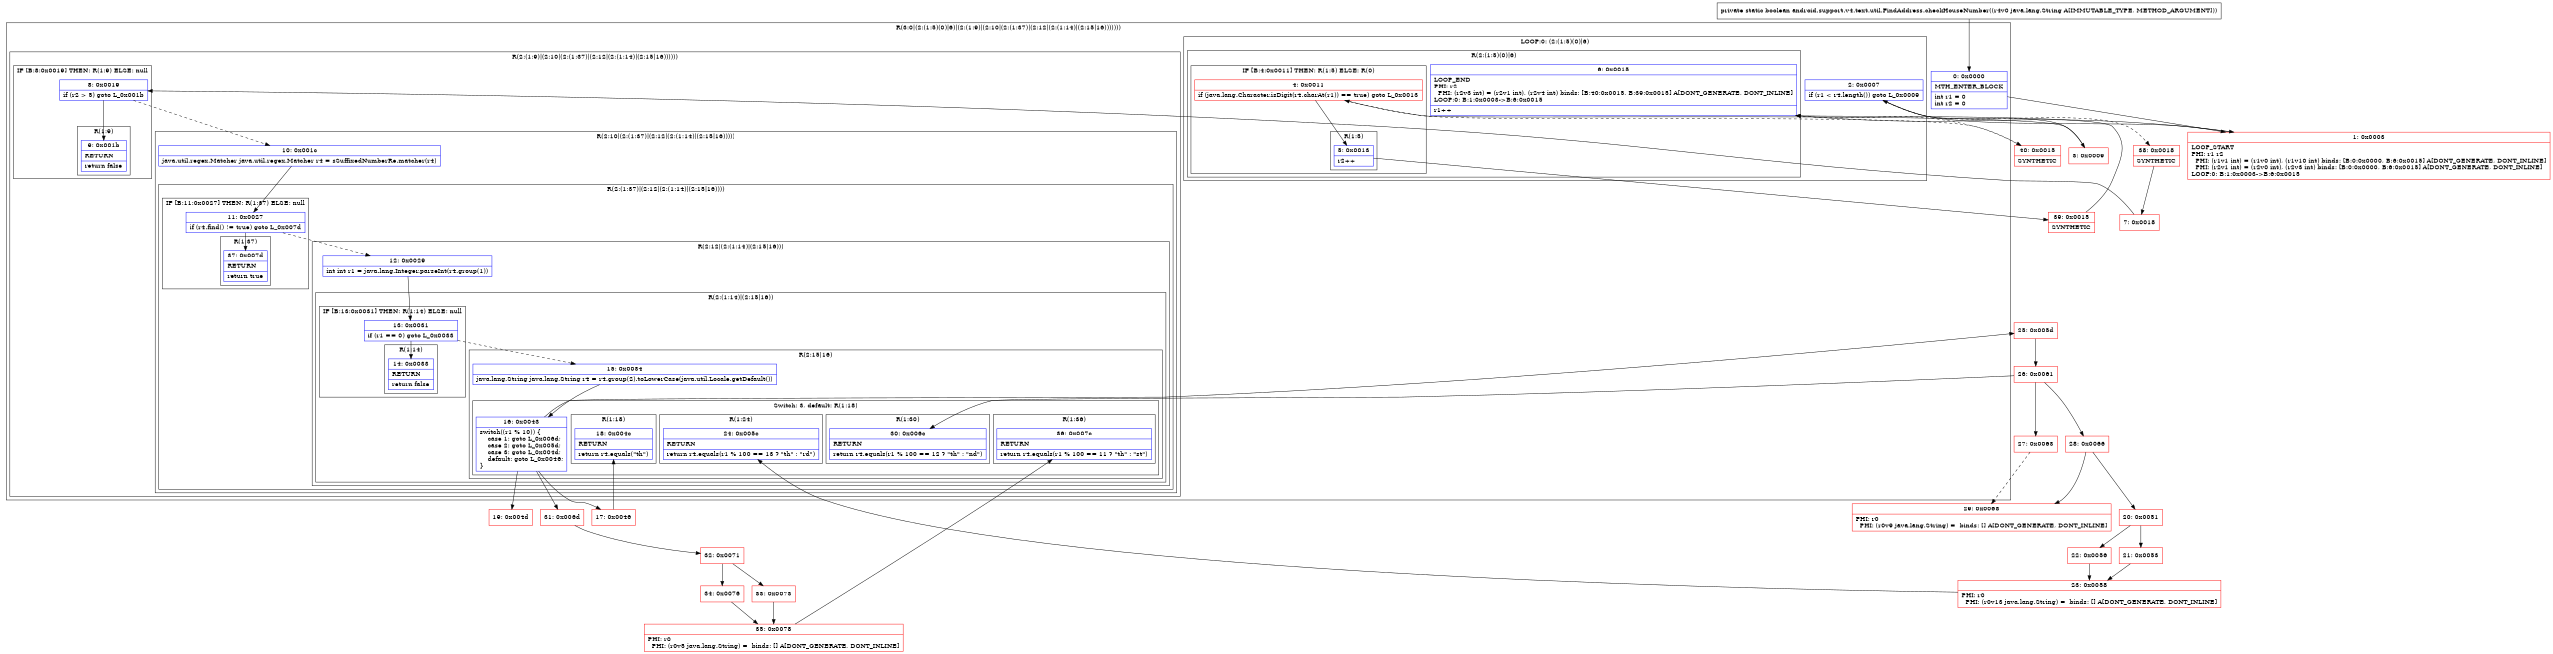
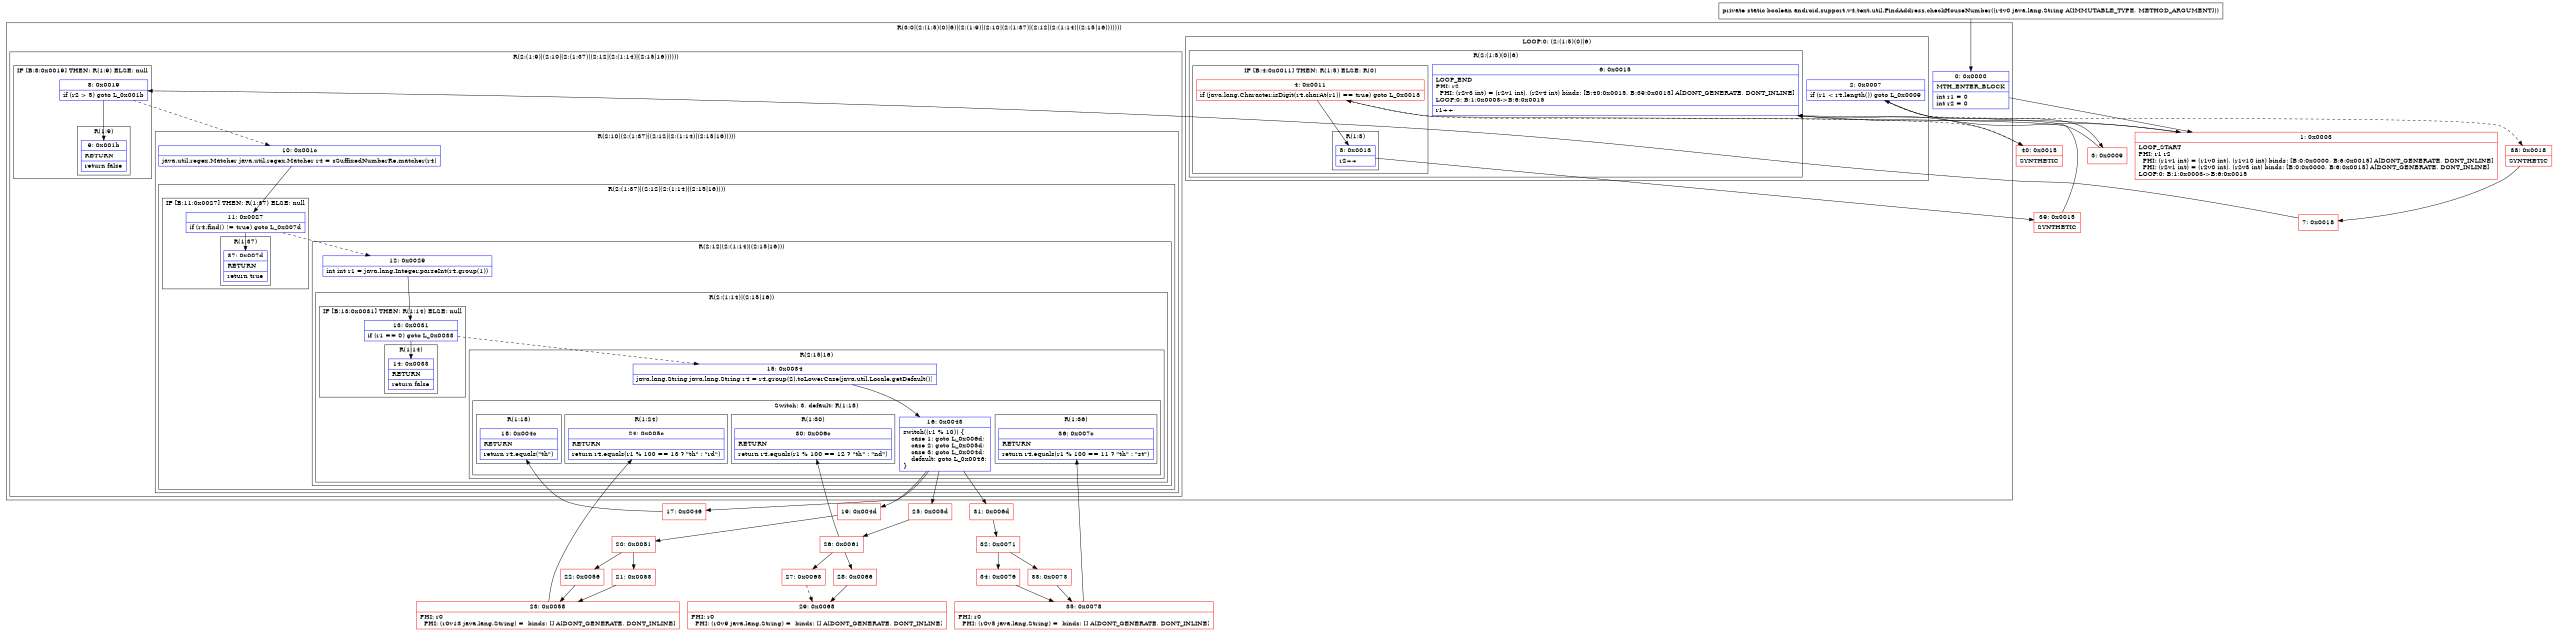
(1913, 117) -> (1915, 117)
(2113, 479) -> (749, 528)
